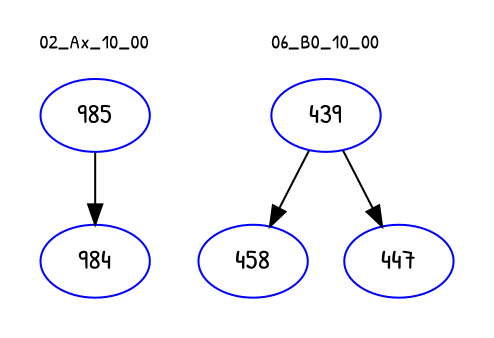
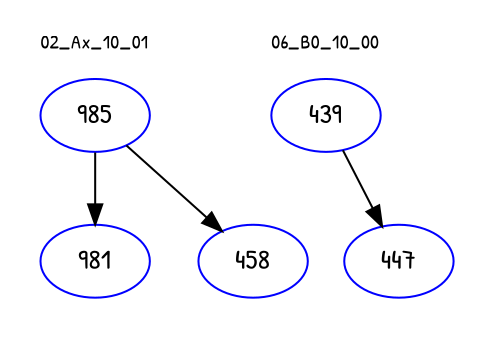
(95, 44) -> (95, 44)
(294, 179) -> (152, 169)
(95, 261) -> (95, 261)
